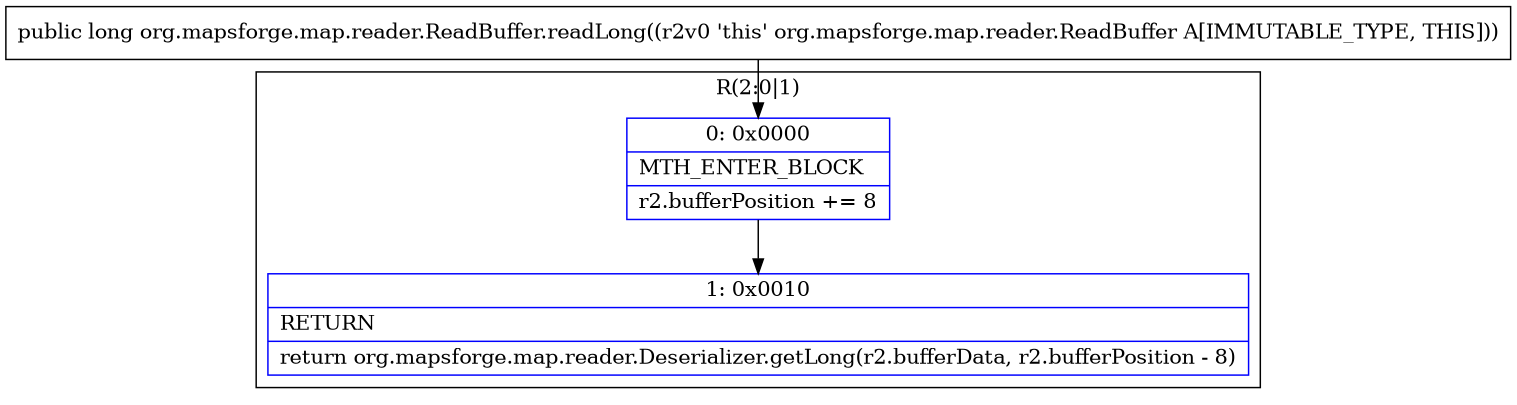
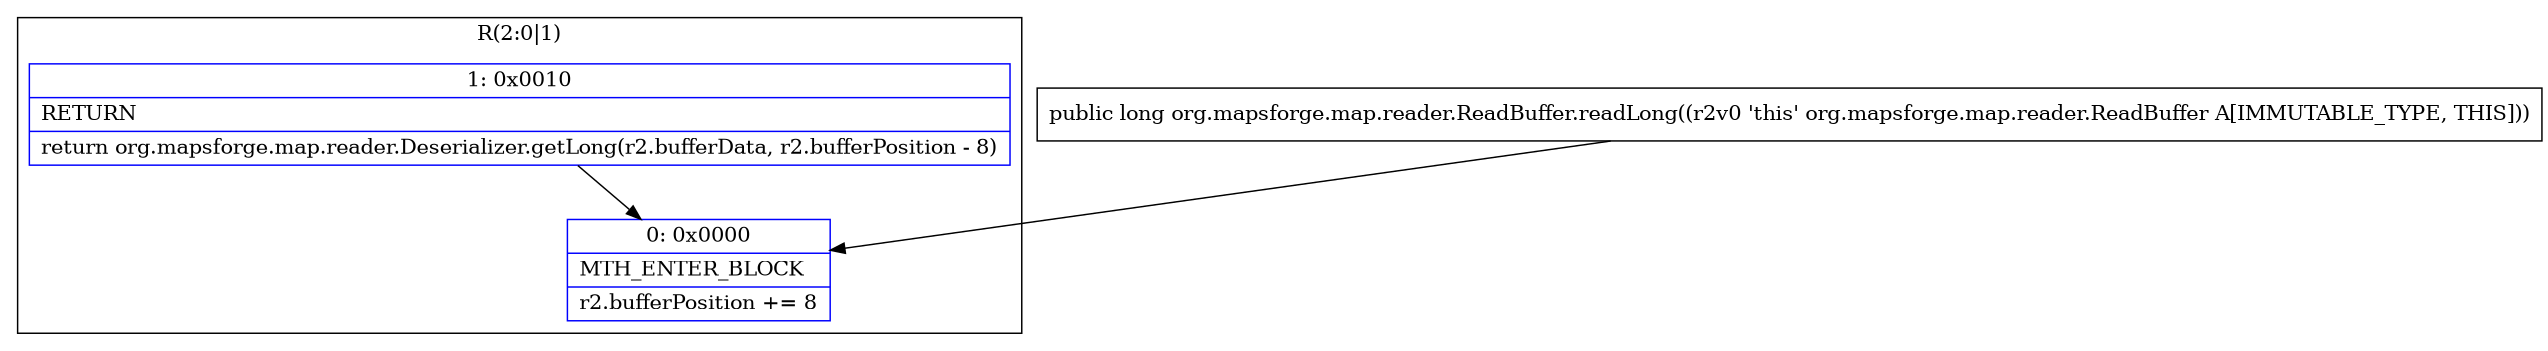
(758, 239) -> (604, 188)
